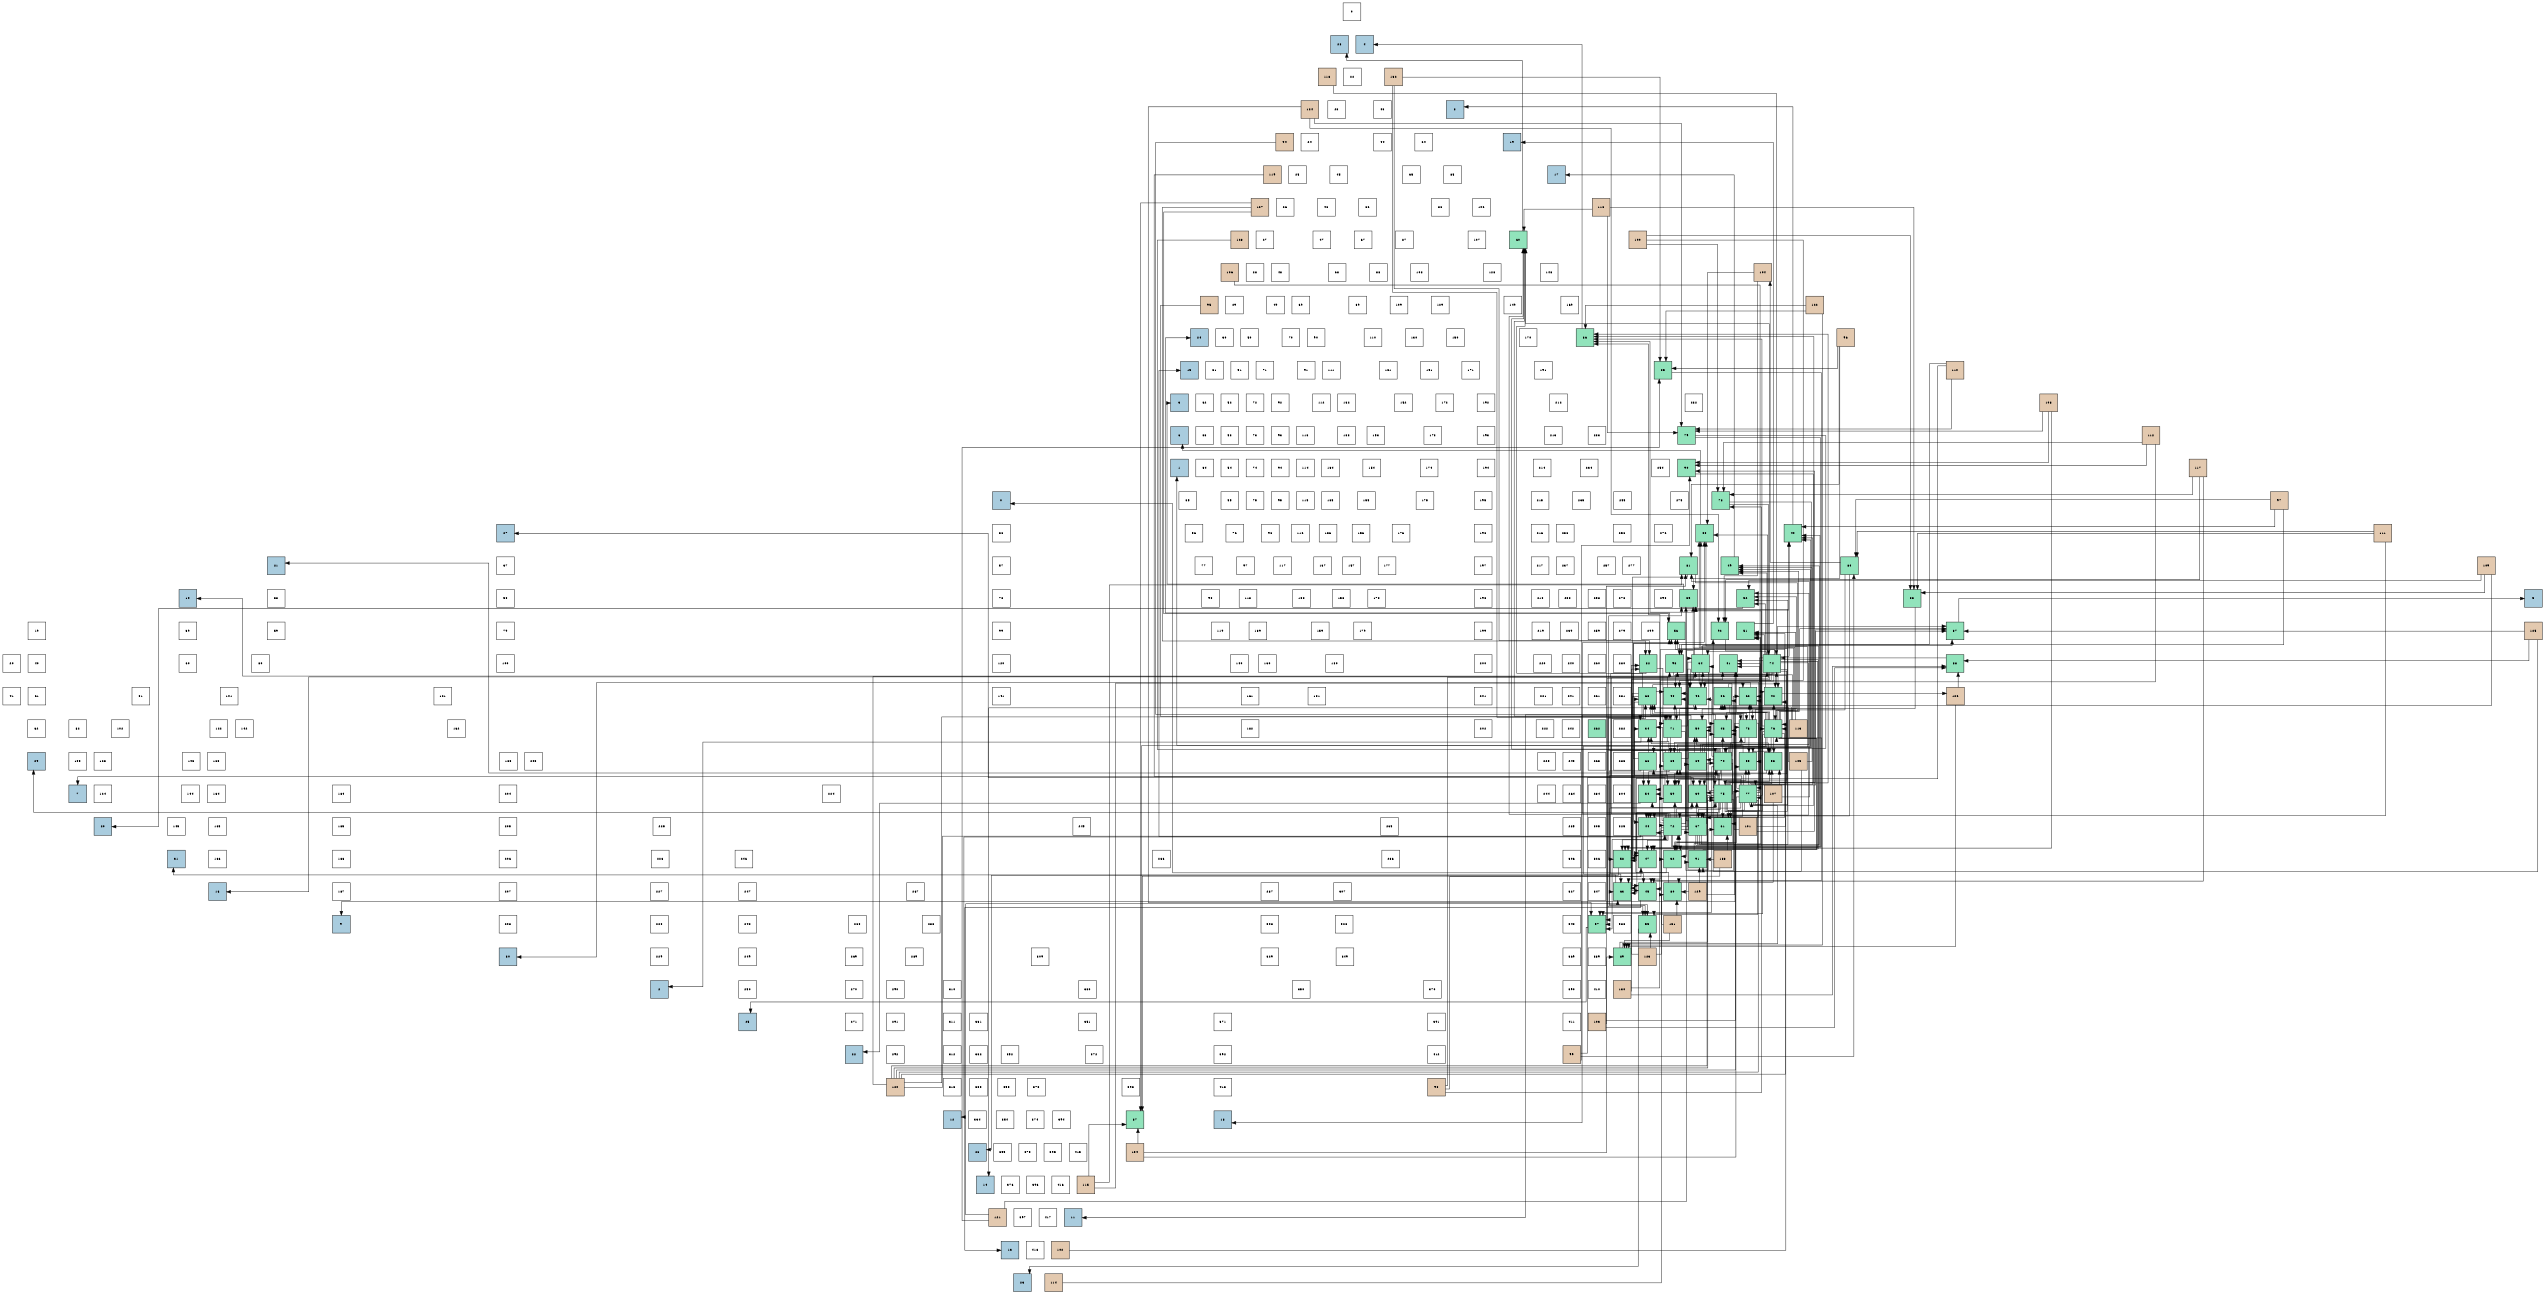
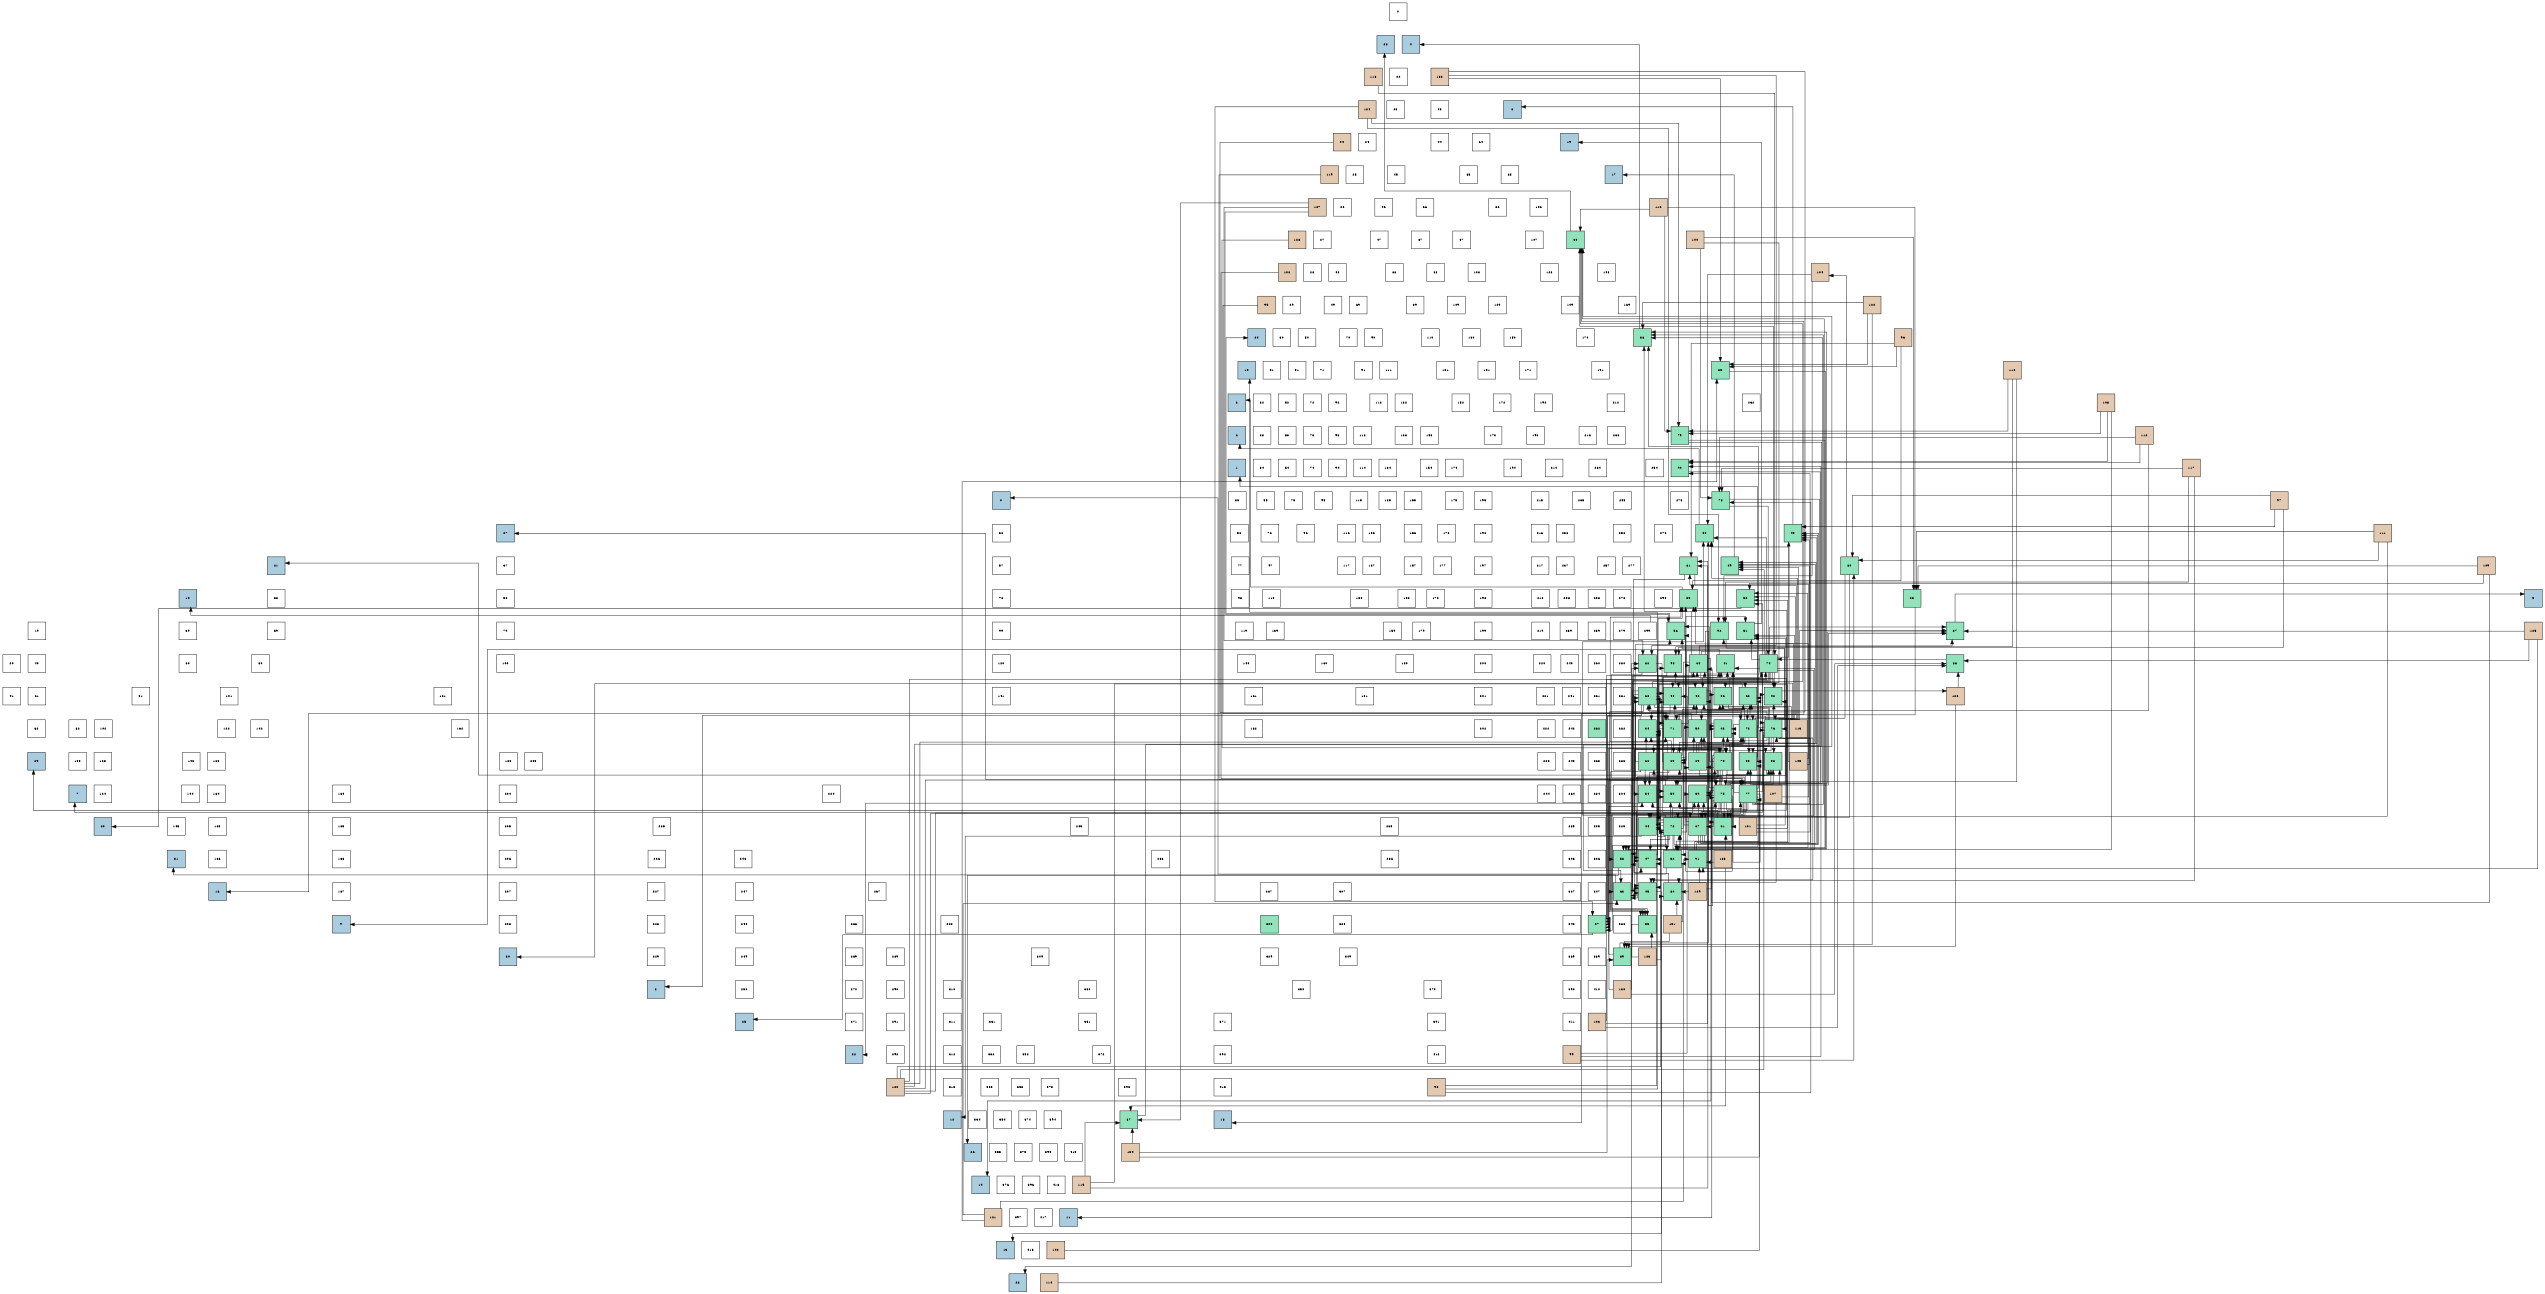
(950, 676) -> (922, 615)
(1270, 924) -> (1269, 924)
